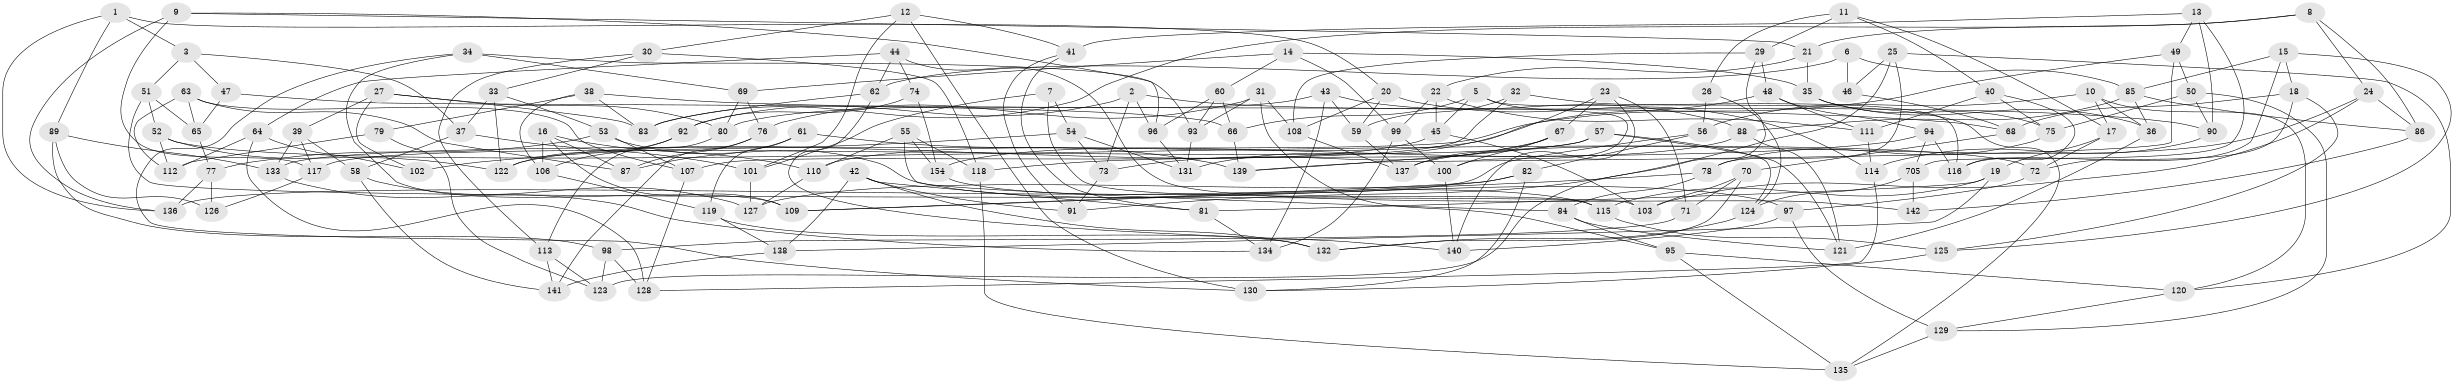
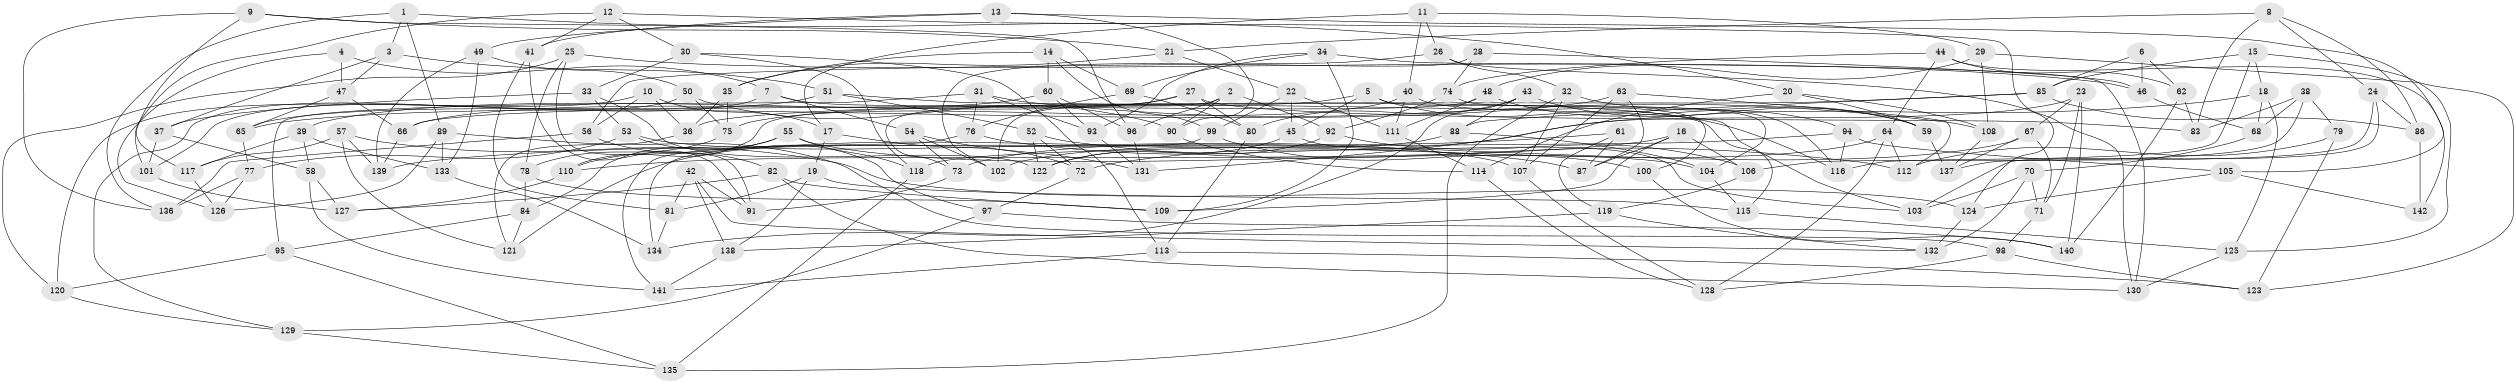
none -> (342, 53)
none -> (1478, 53)
none -> (1503, 72)
(1503, 152) -> (2051, 174)
(938, 172) -> (1707, 172)
(1913, 172) -> (2226, 172)
